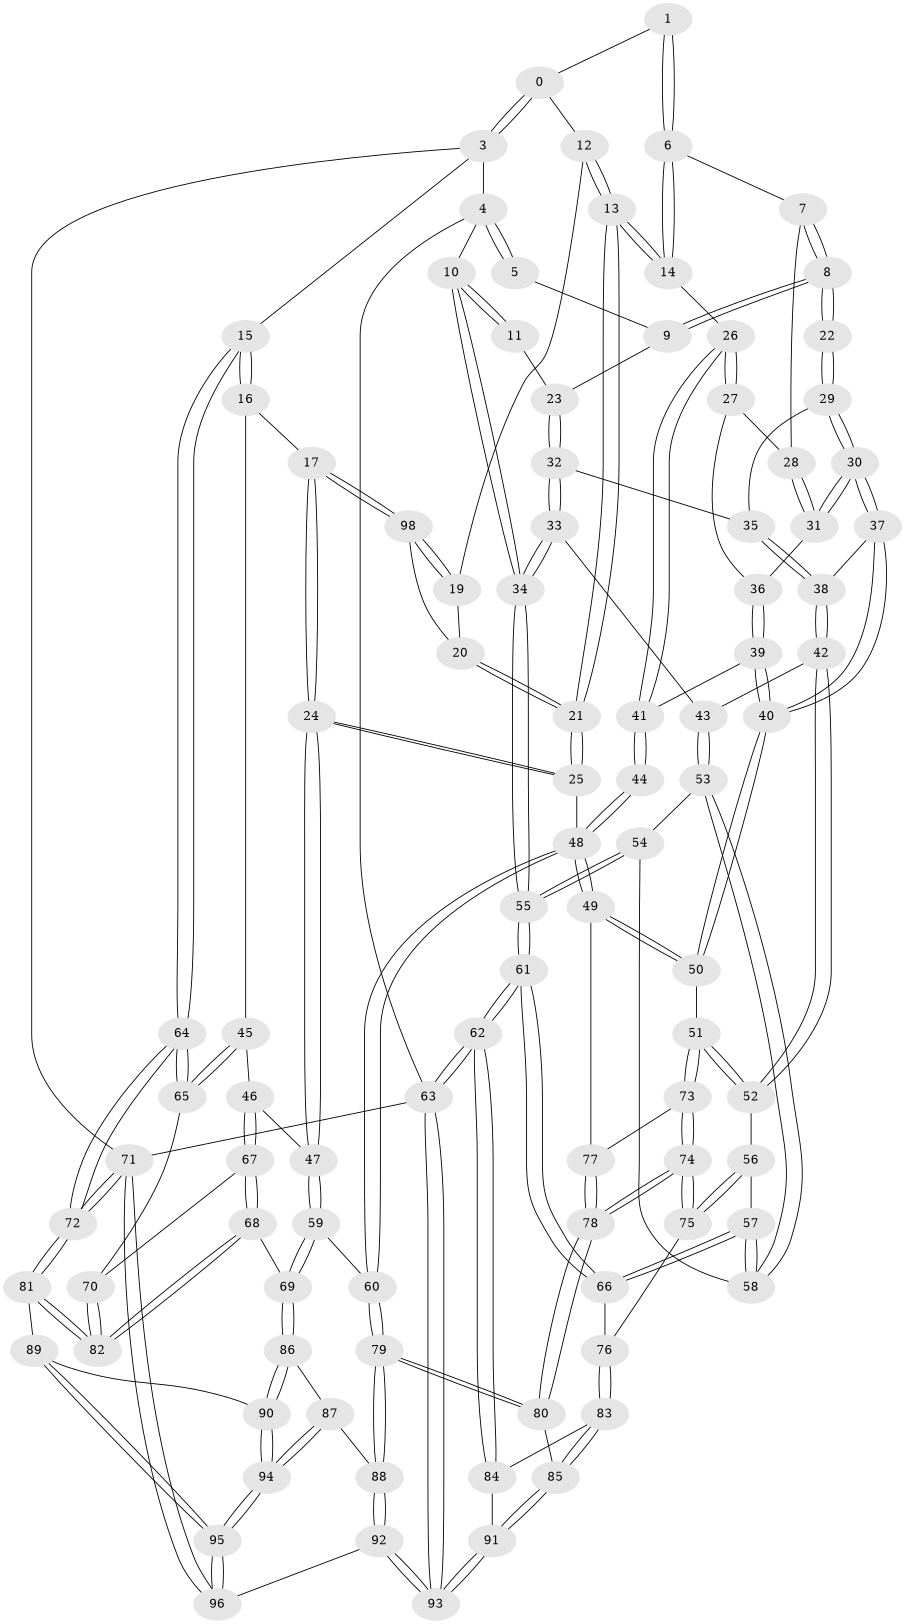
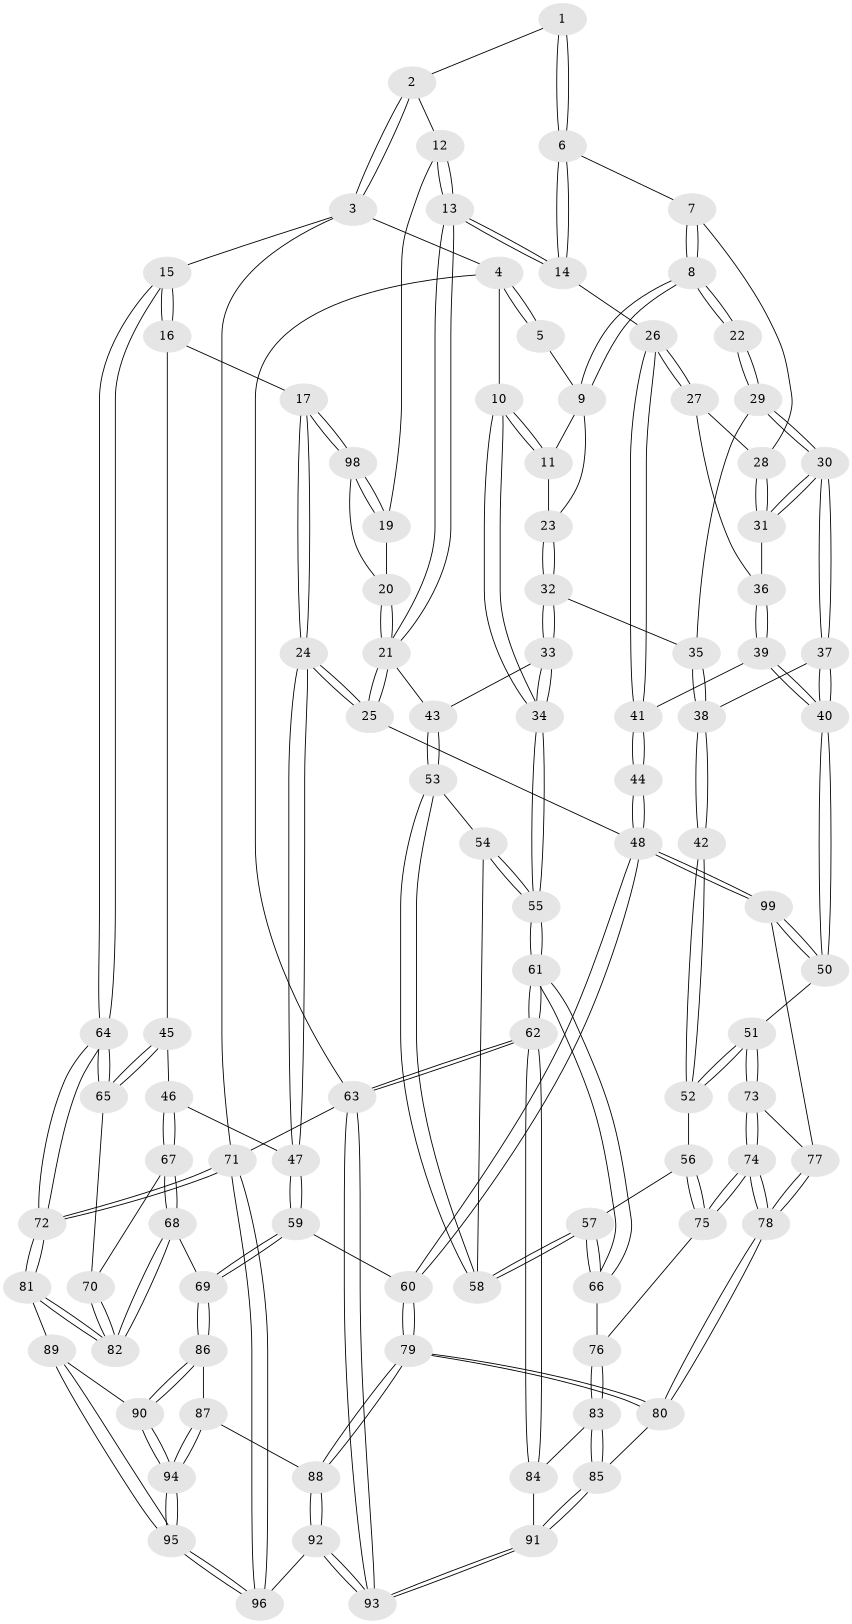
(540, 83) -> (412, 83)
none -> (565, 432)
(763, 685) -> (410, 685)
(591, 907) -> (769, 907)
